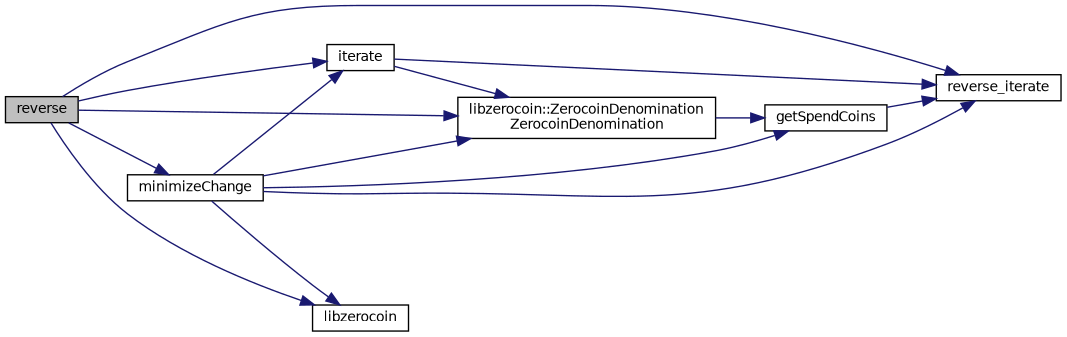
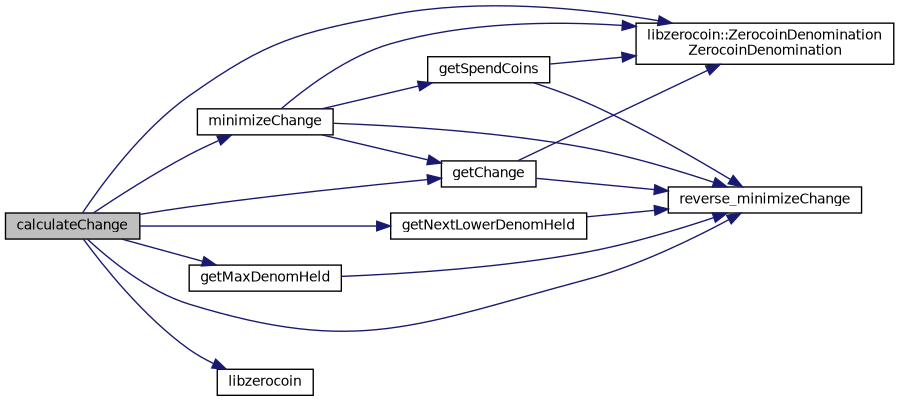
(361, 58) -> (489, 174)
(999, 88) -> (765, 200)
(42, 110) -> (73, 226)
(733, 118) -> (586, 61)
none -> (489, 226)
(269, 250) -> none
none -> (265, 278)
